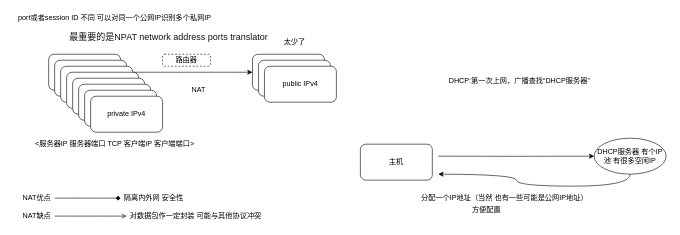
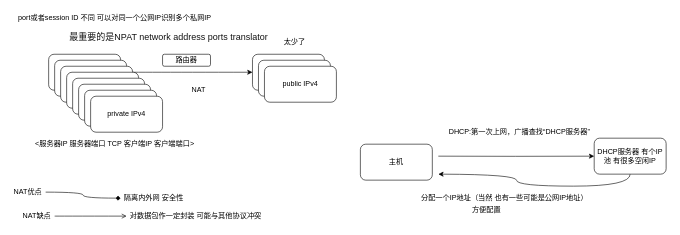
(186, 60) -> (186, 60)
(519, 81) -> (519, 132)
(630, 156) -> (630, 156)
(36, 198) -> (27, 192)
